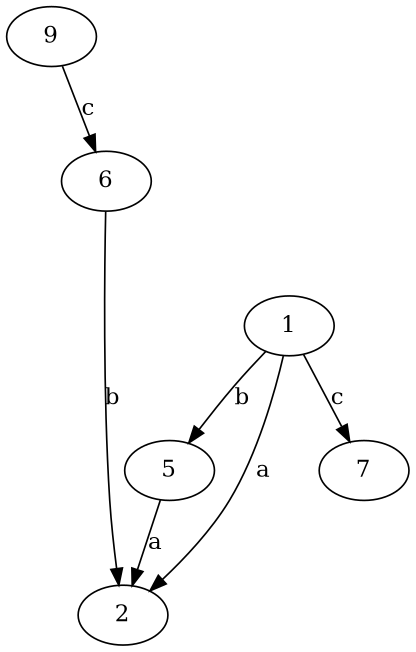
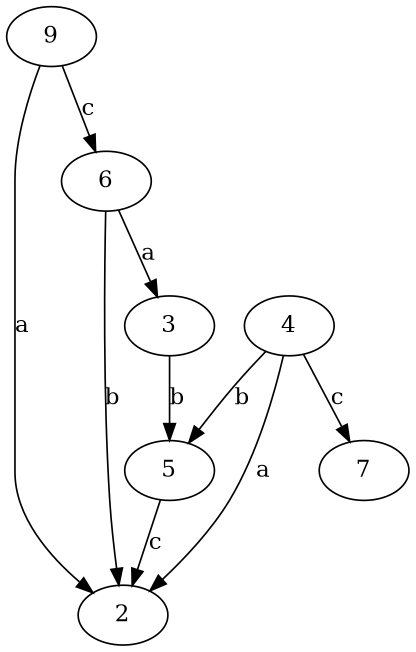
none -> (170, 326)
(289, 326) -> (289, 326)
none -> (15, 333)
(155, 543) -> (155, 543)
